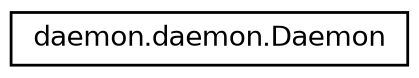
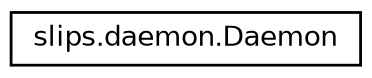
(209, 39) -> (186, 39)
